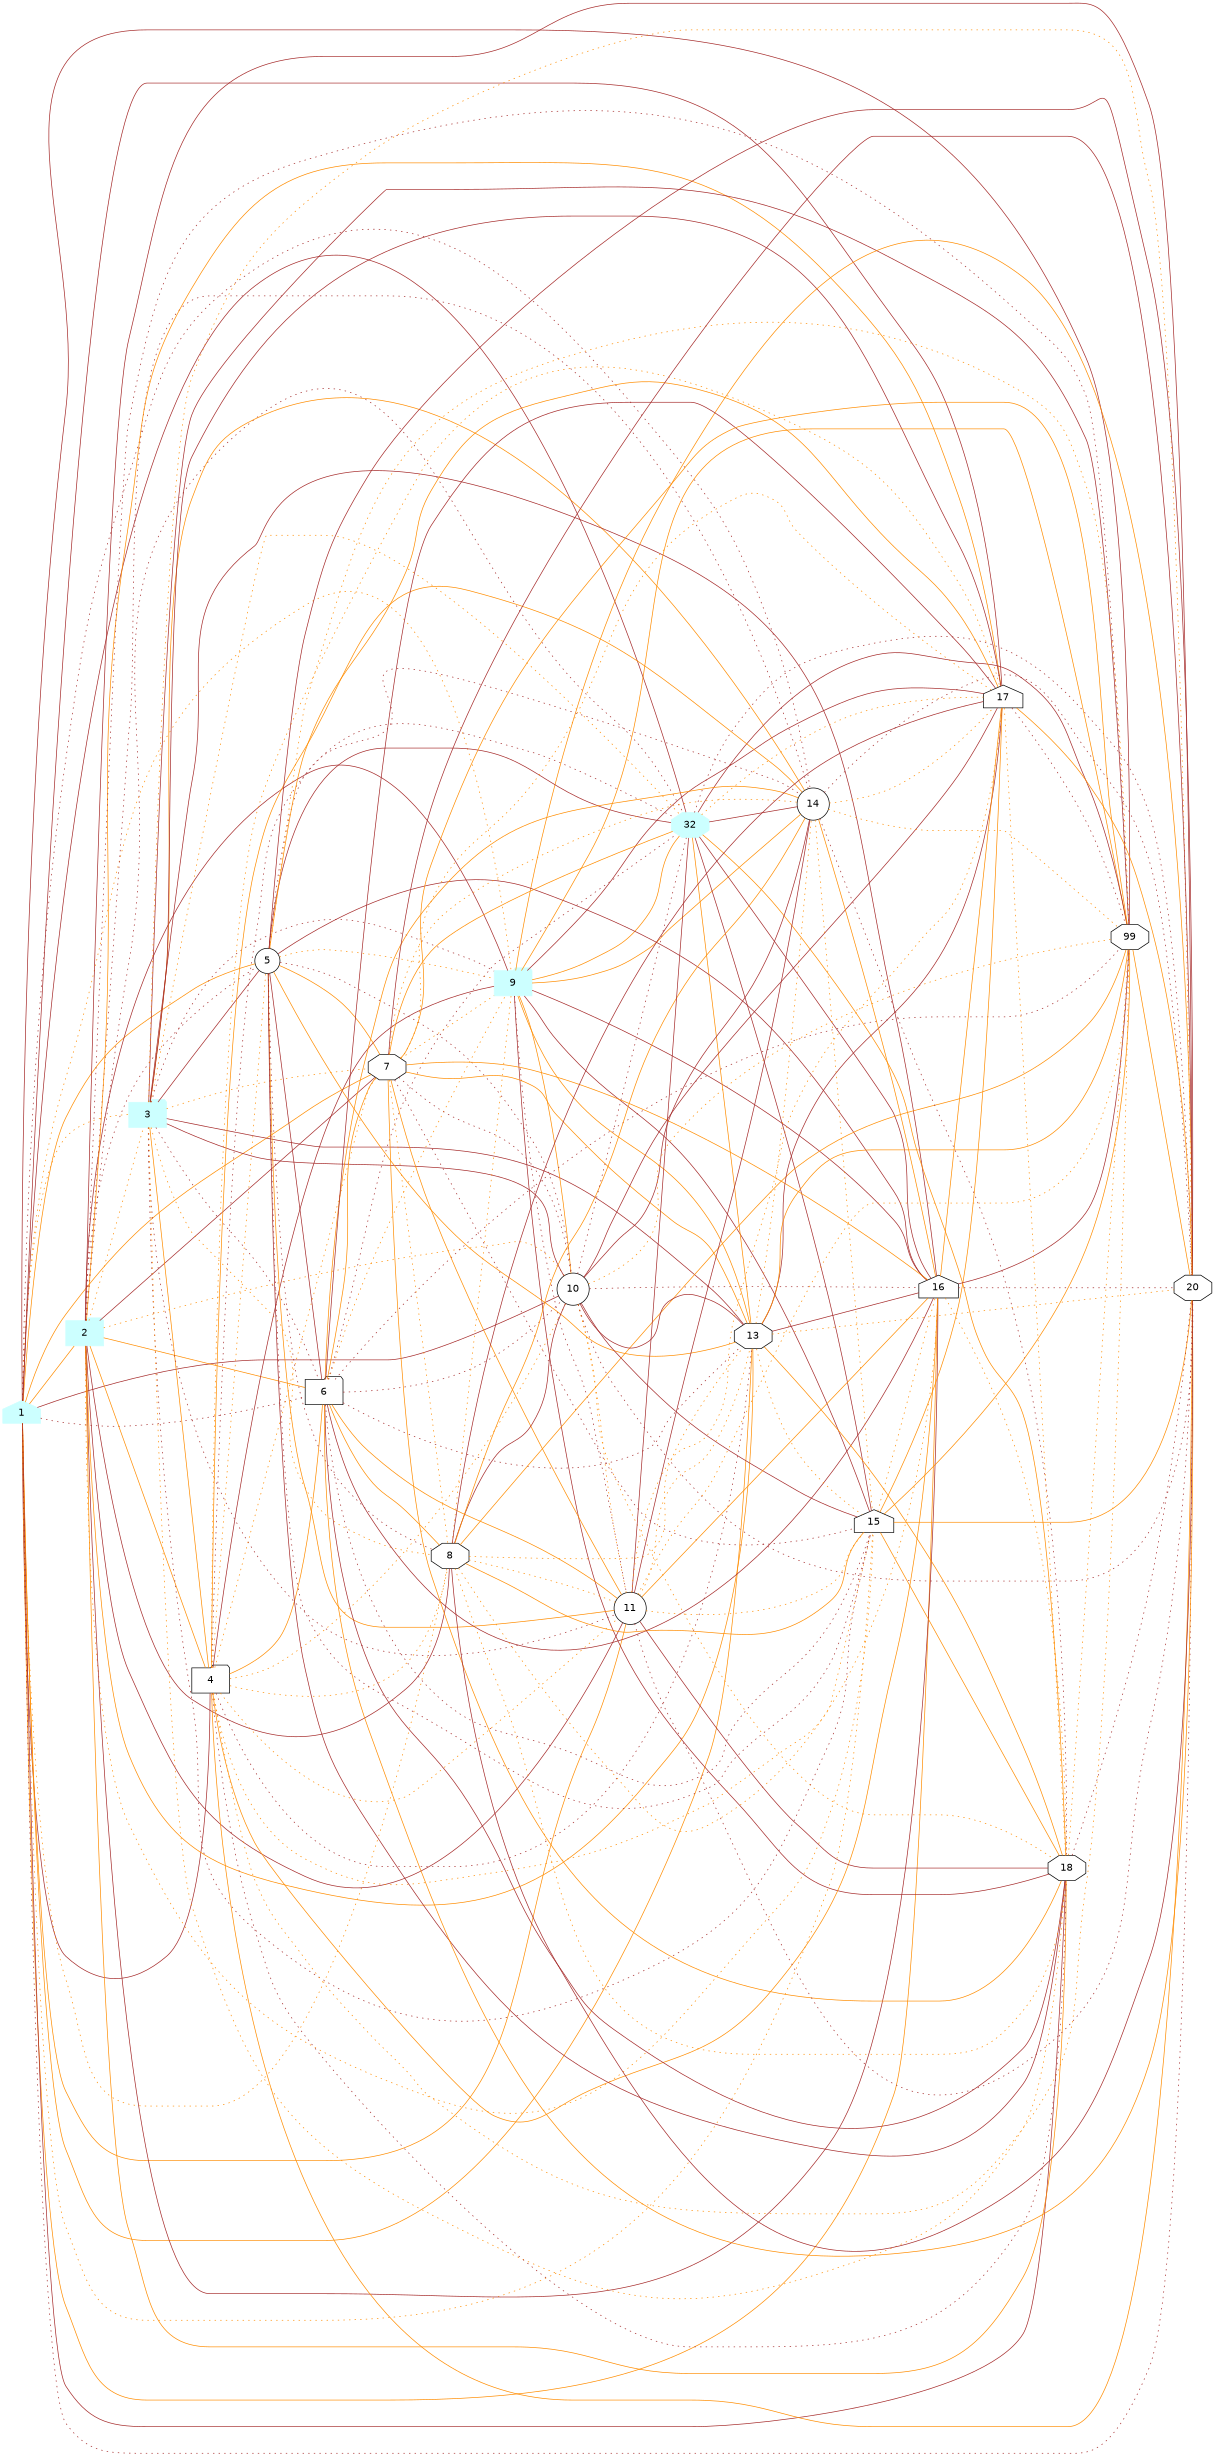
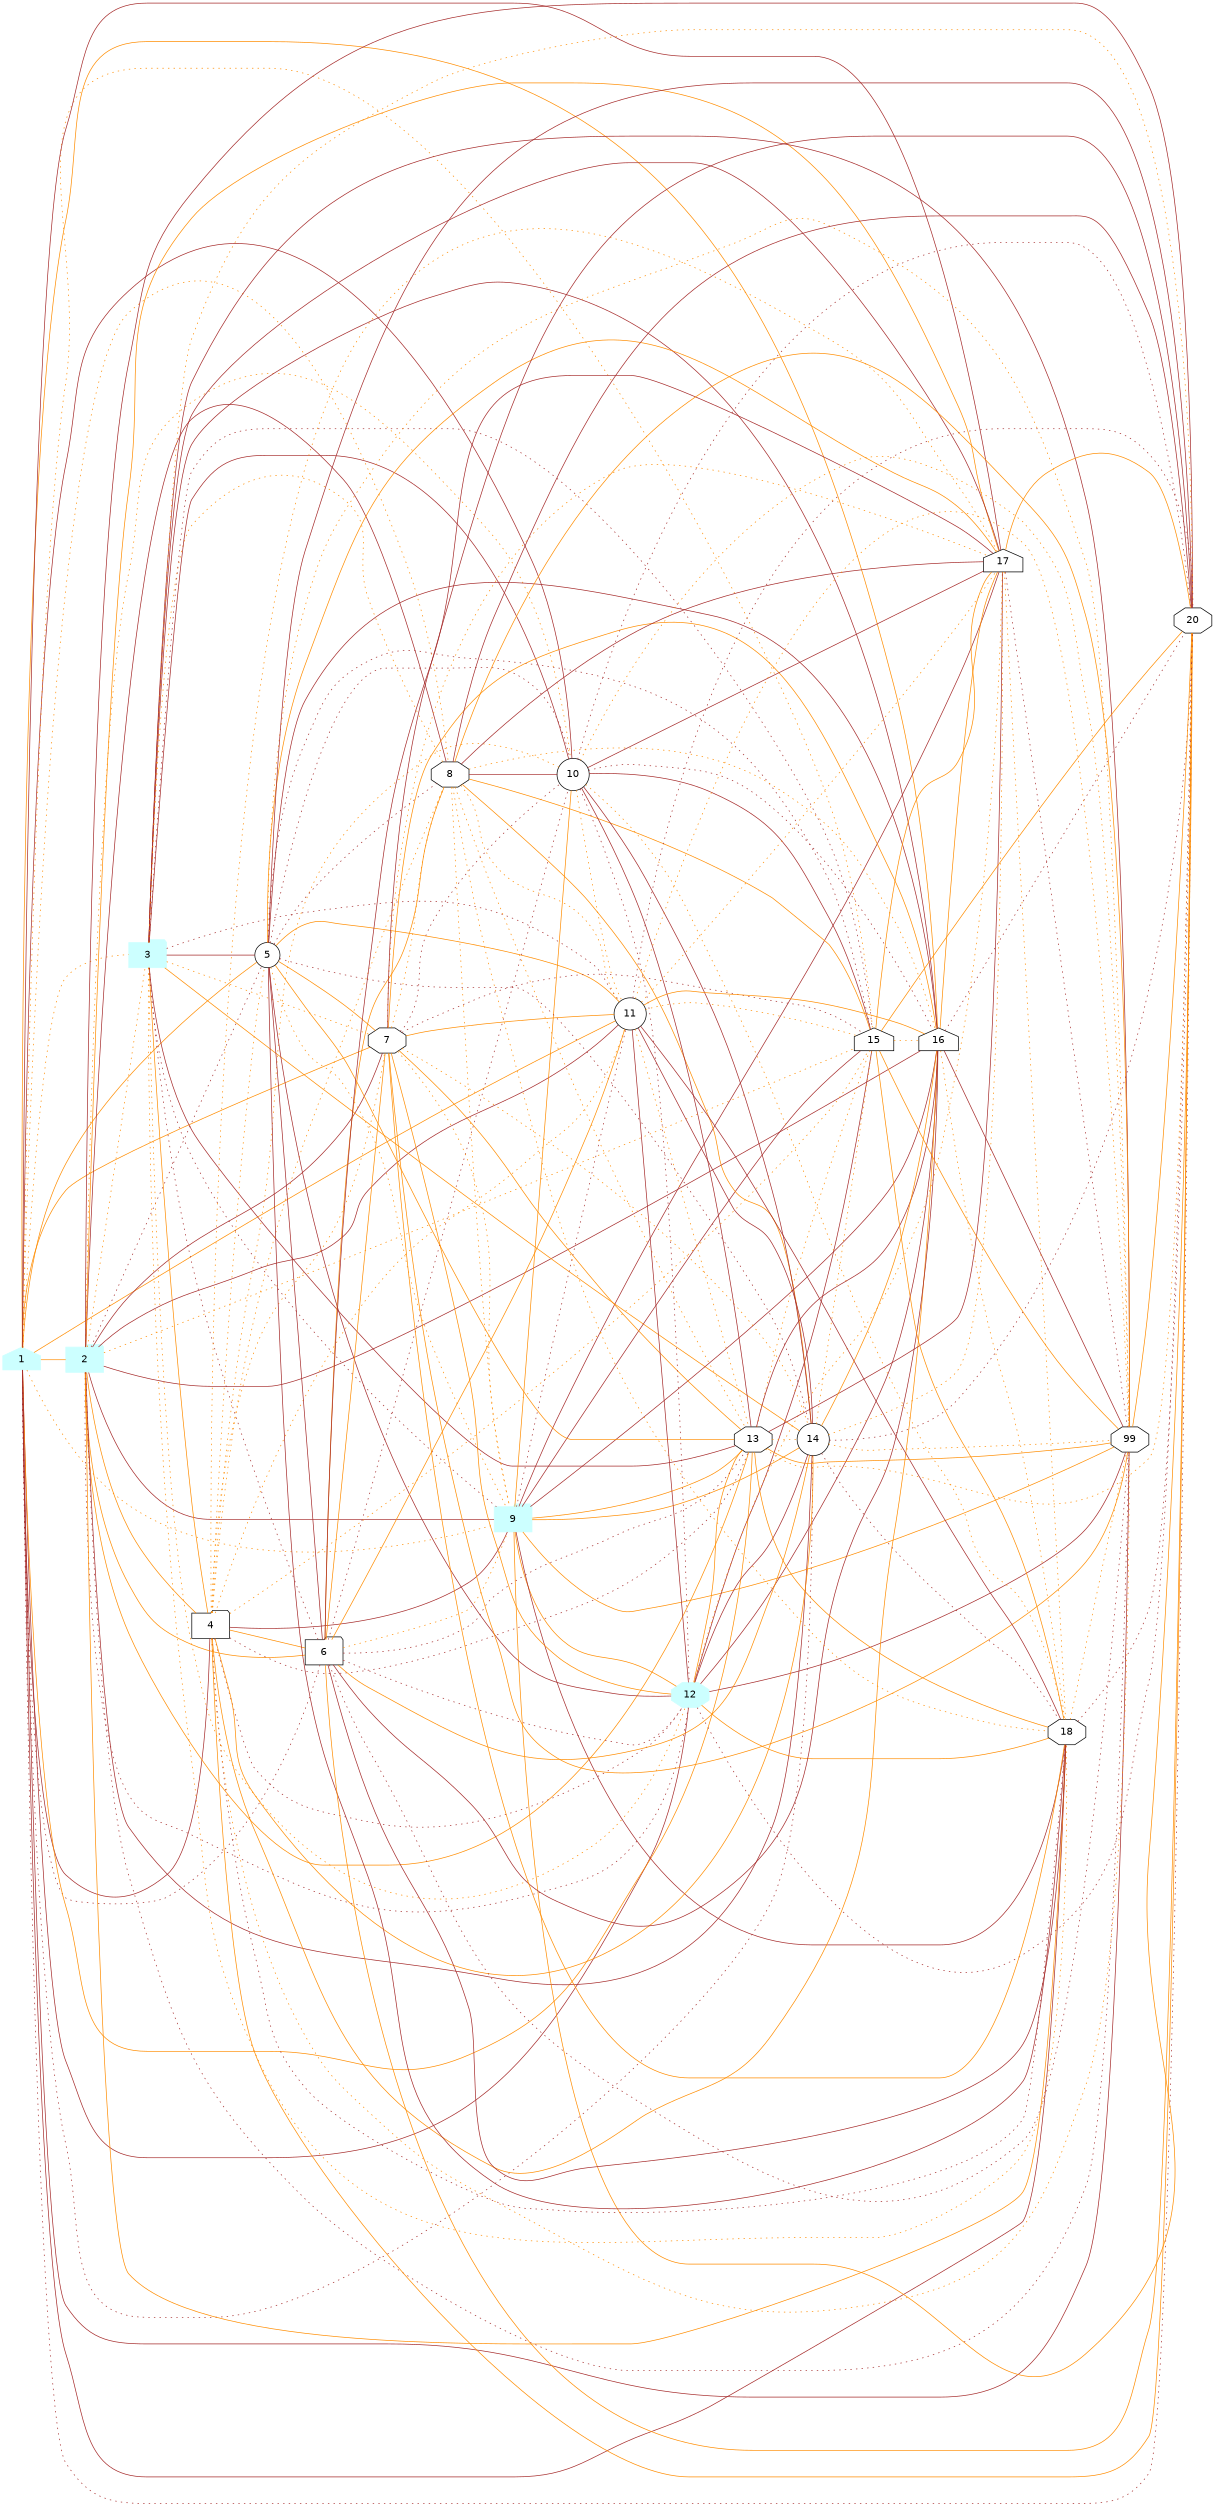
(213, 296) -> (423, 1966)
(690, 825) -> (690, 1695)
(560, 1749) -> none
